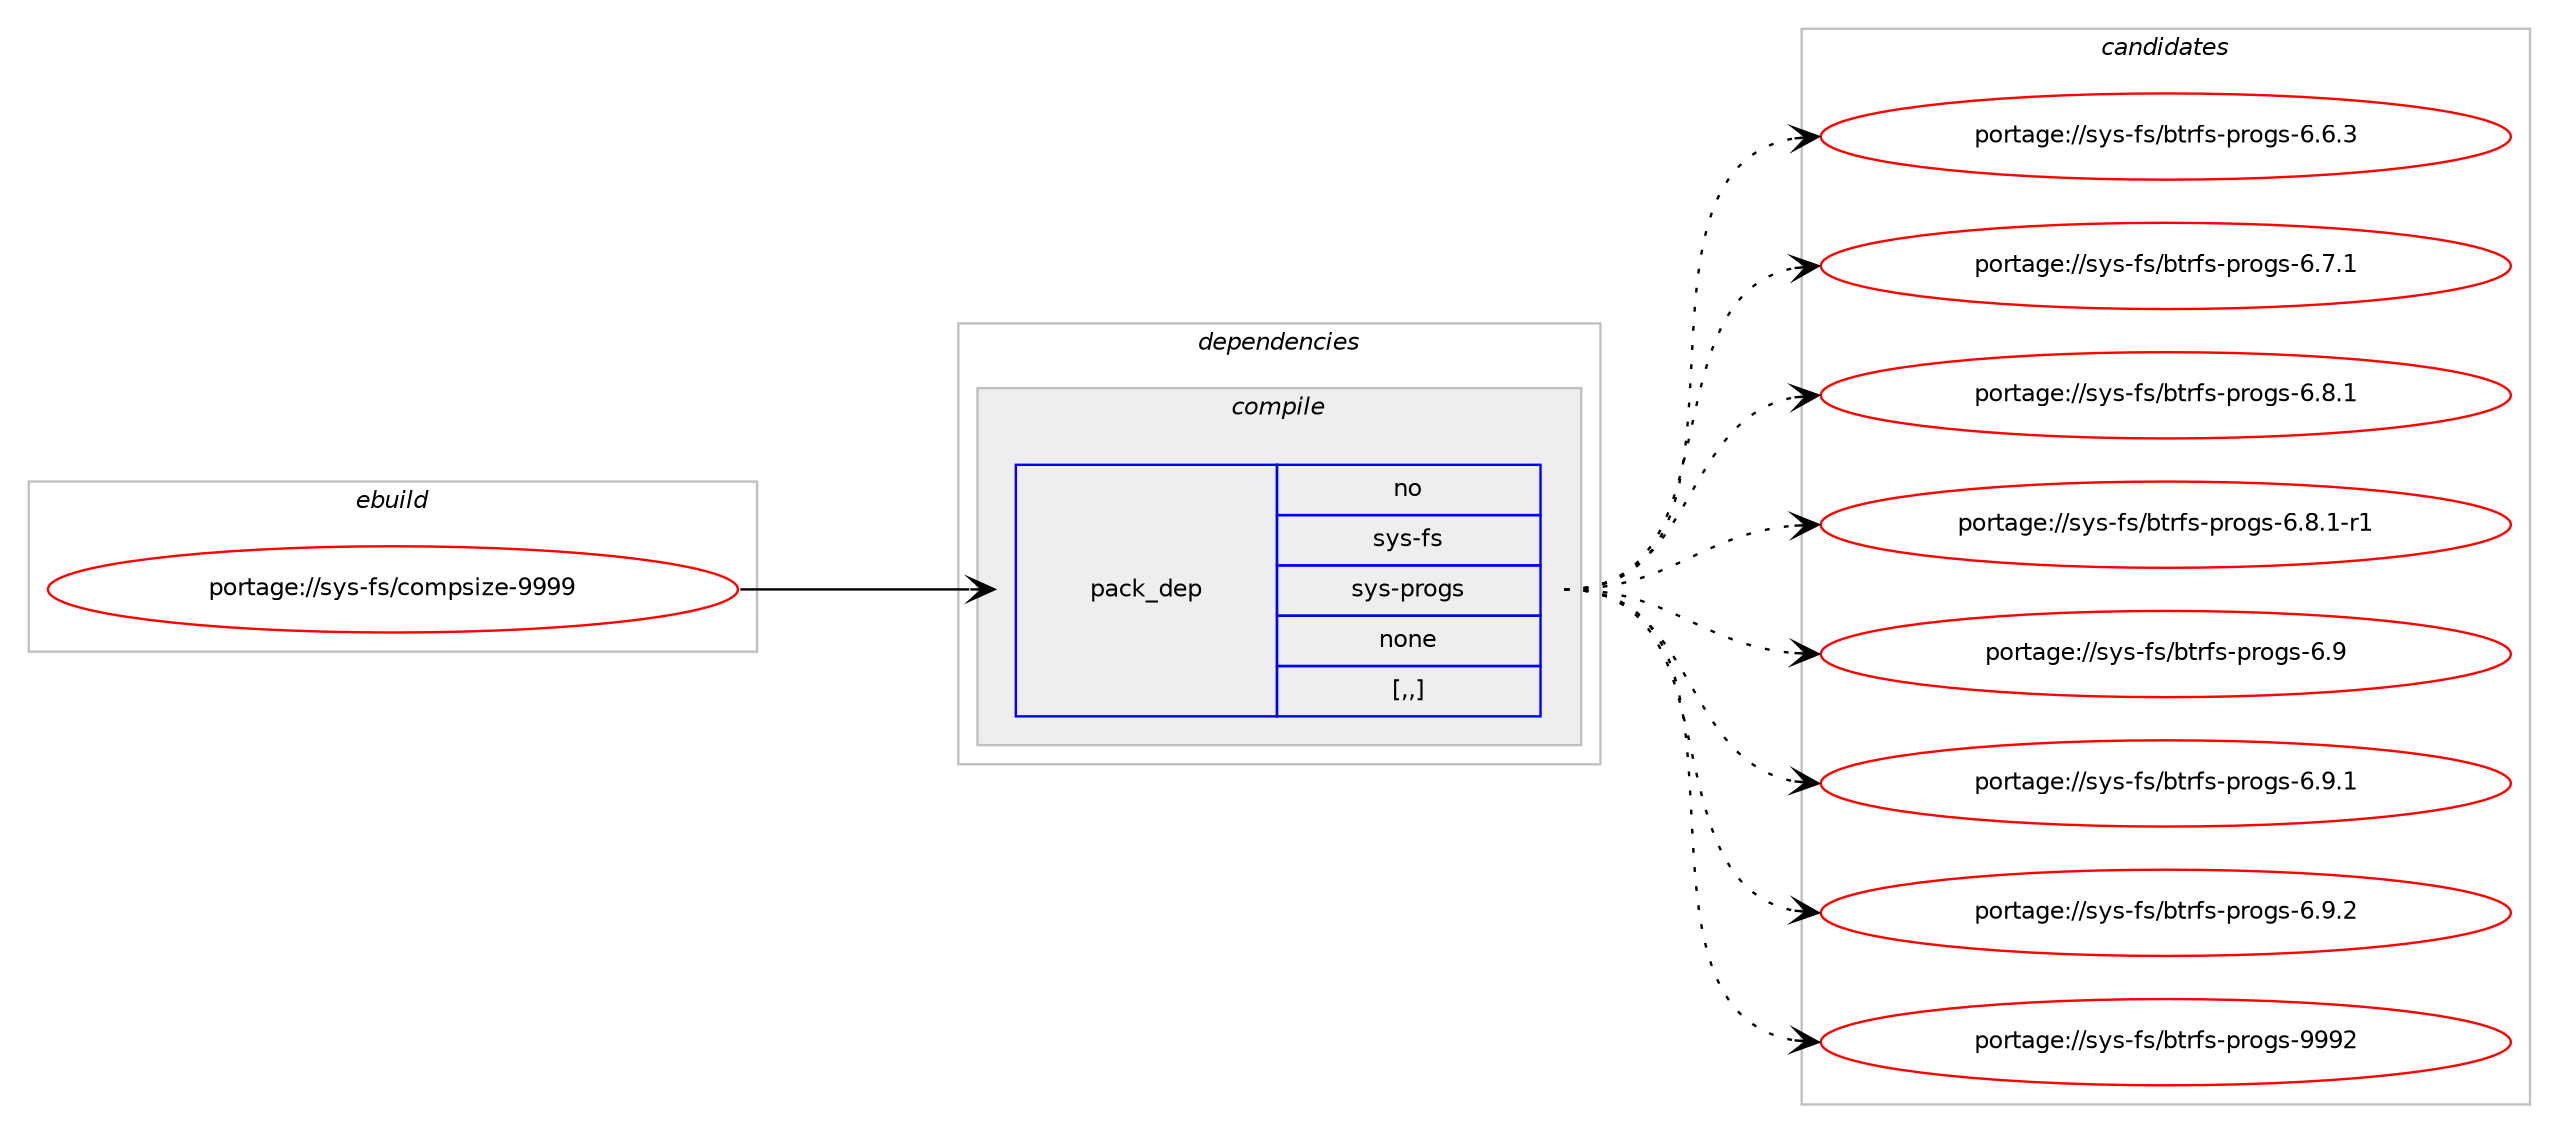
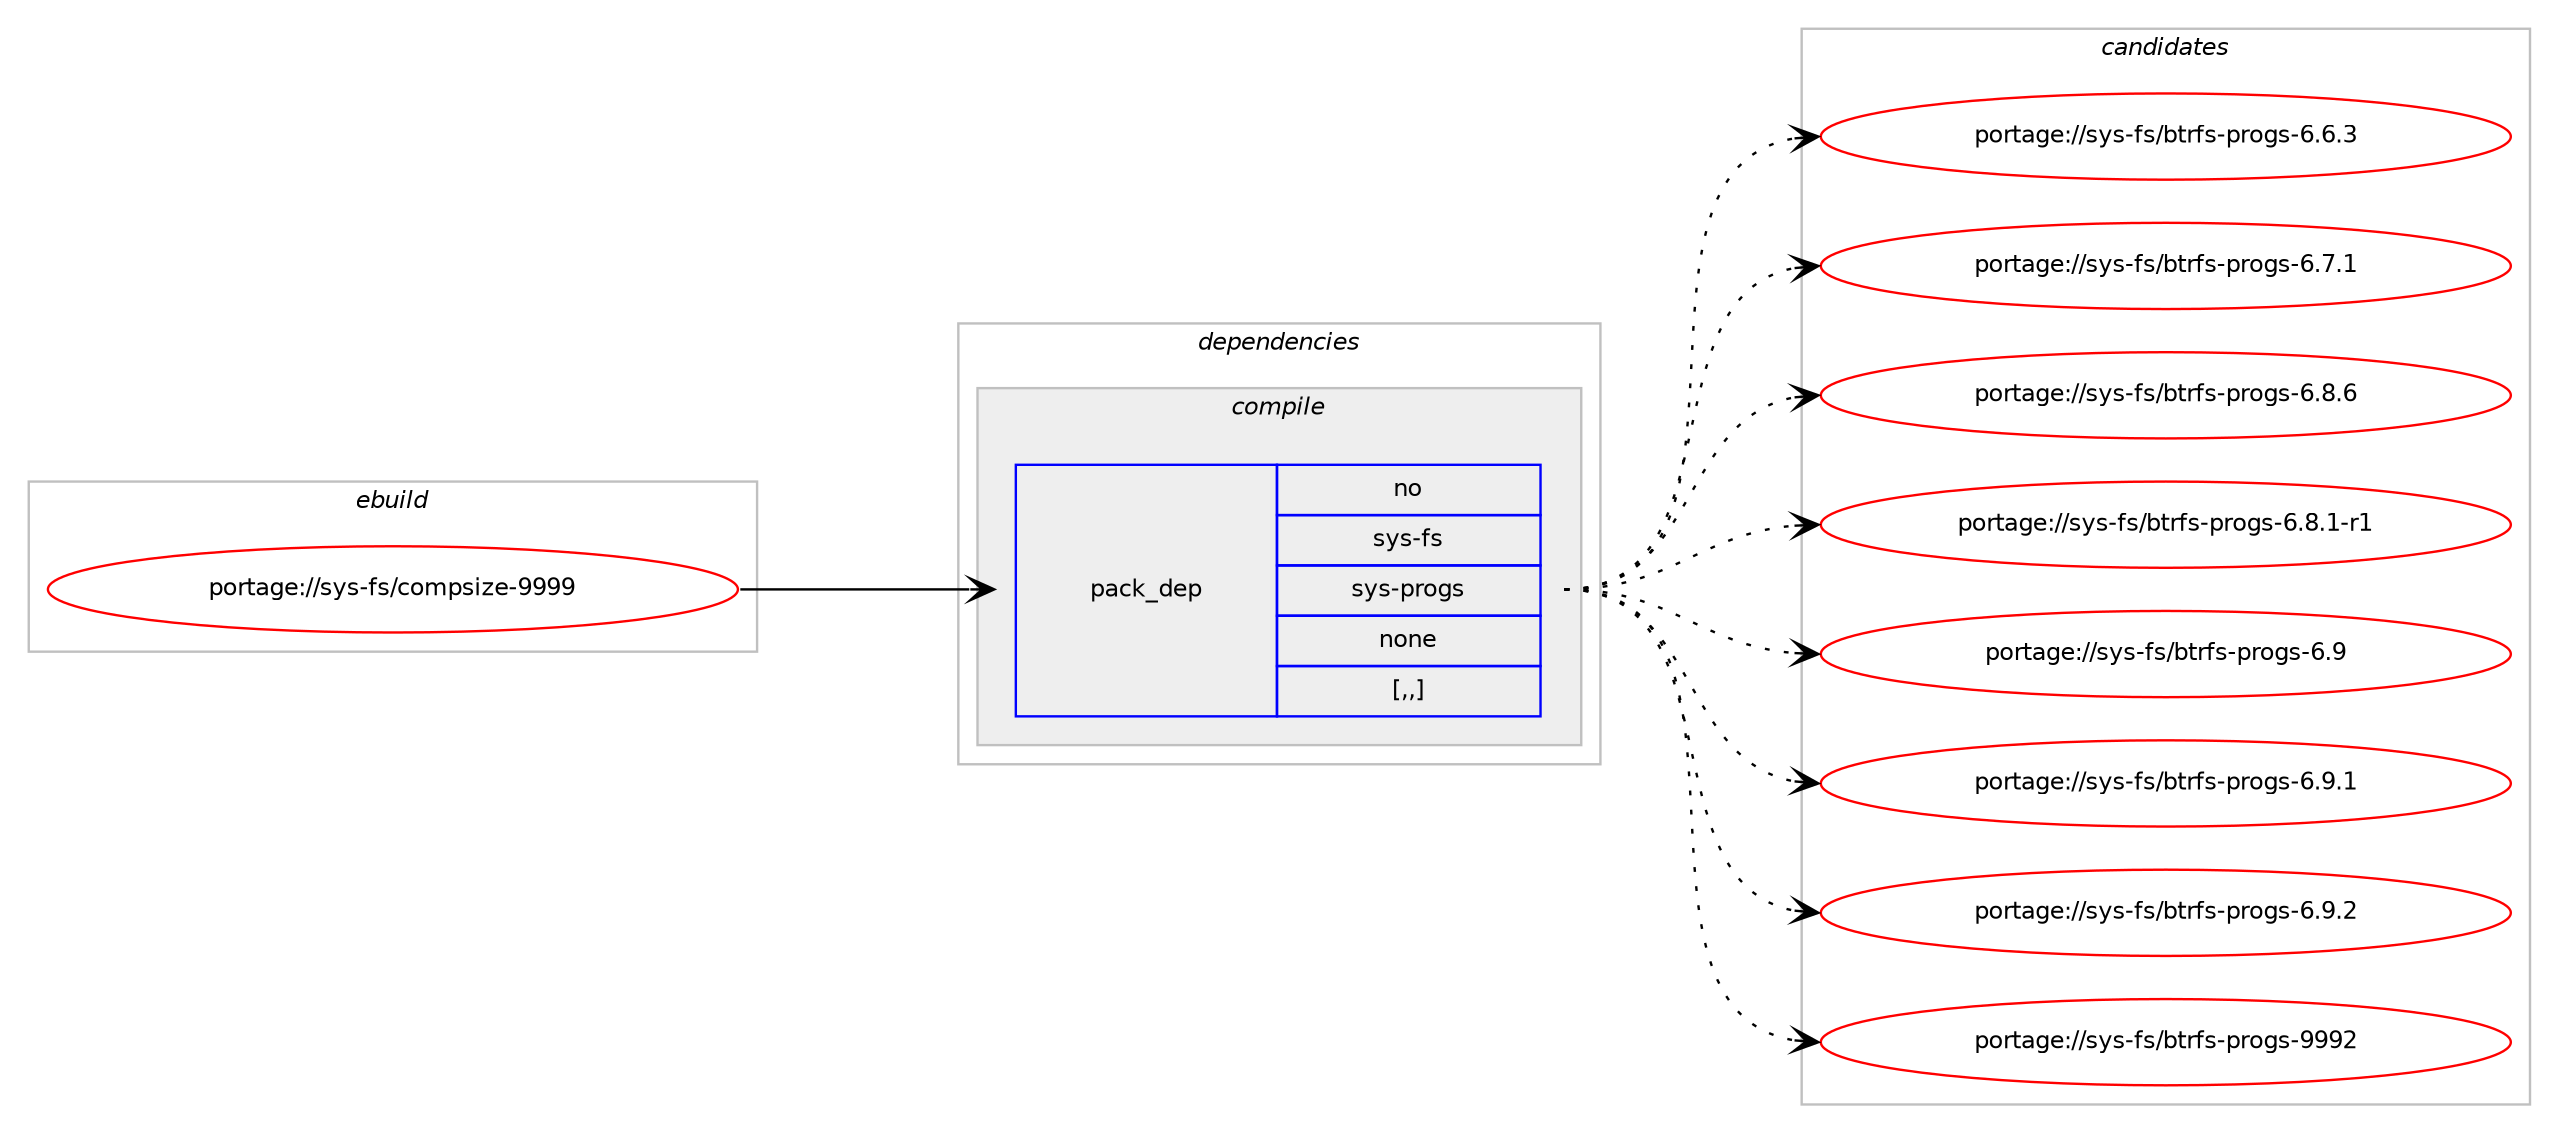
(2166, 395) -> (2166, 395)
